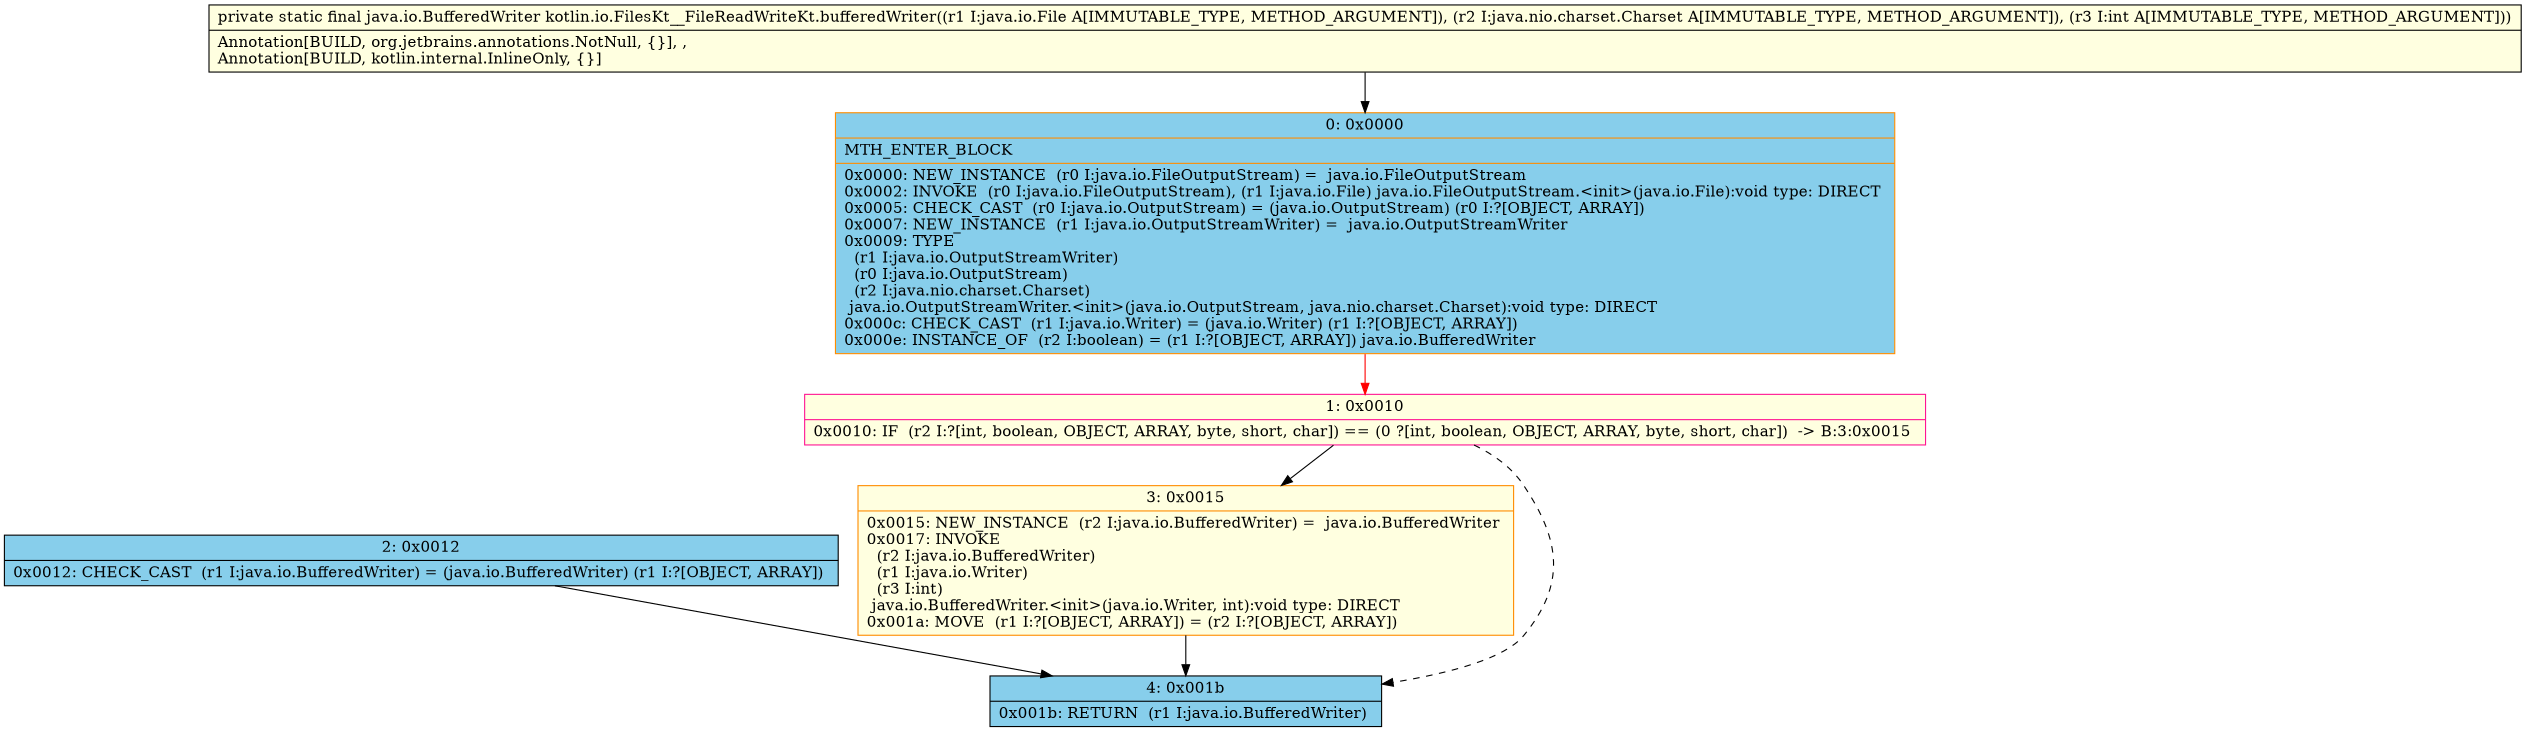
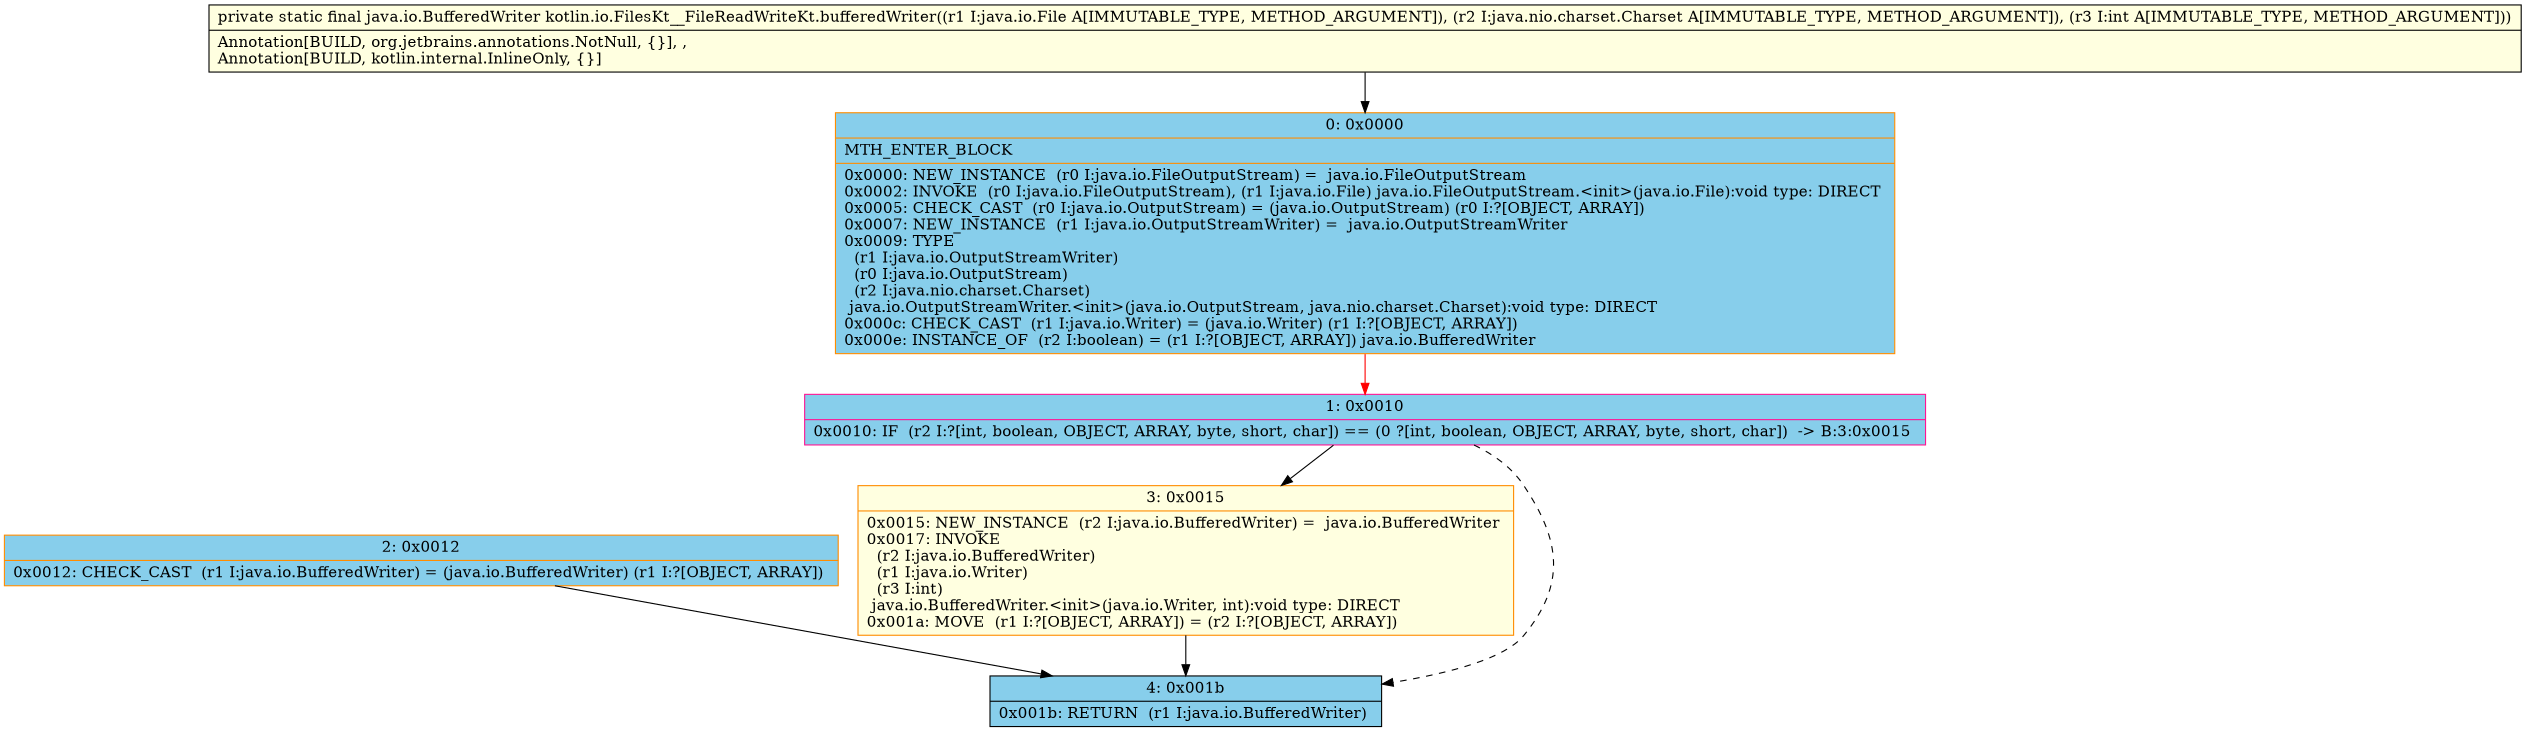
(1365, 420) -> (1365, 420)
(421, 560) -> (421, 560)
